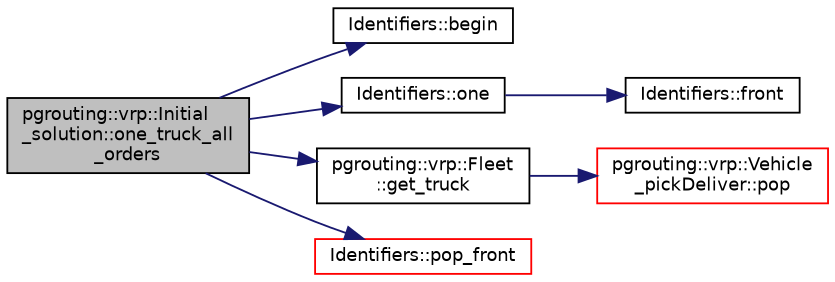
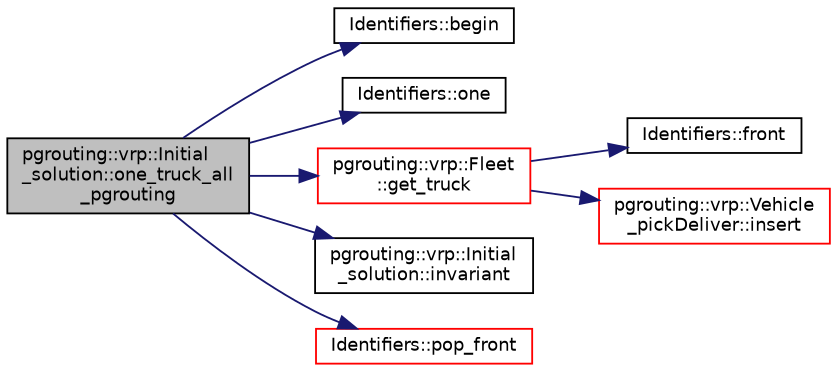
(556, 95) -> (570, 156)
(128, 136) -> (128, 176)
(423, 176) -> (424, 176)
(713, 176) -> (714, 216)
none -> (424, 266)
